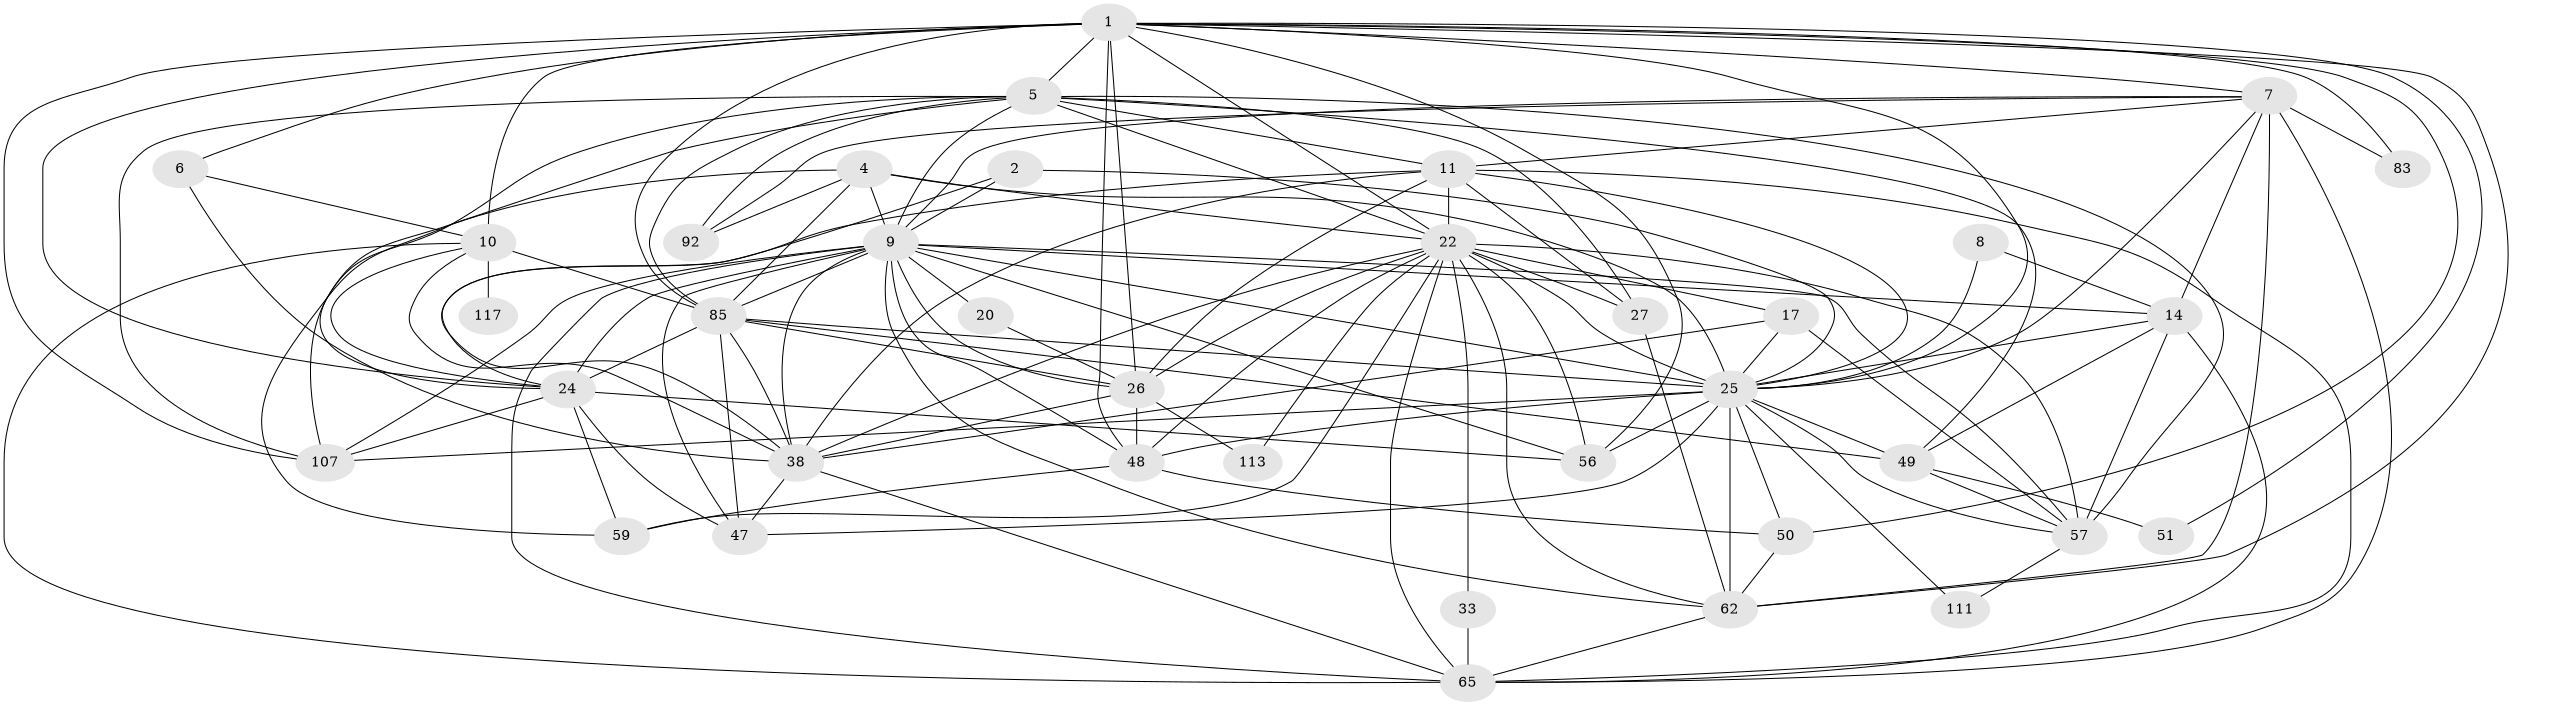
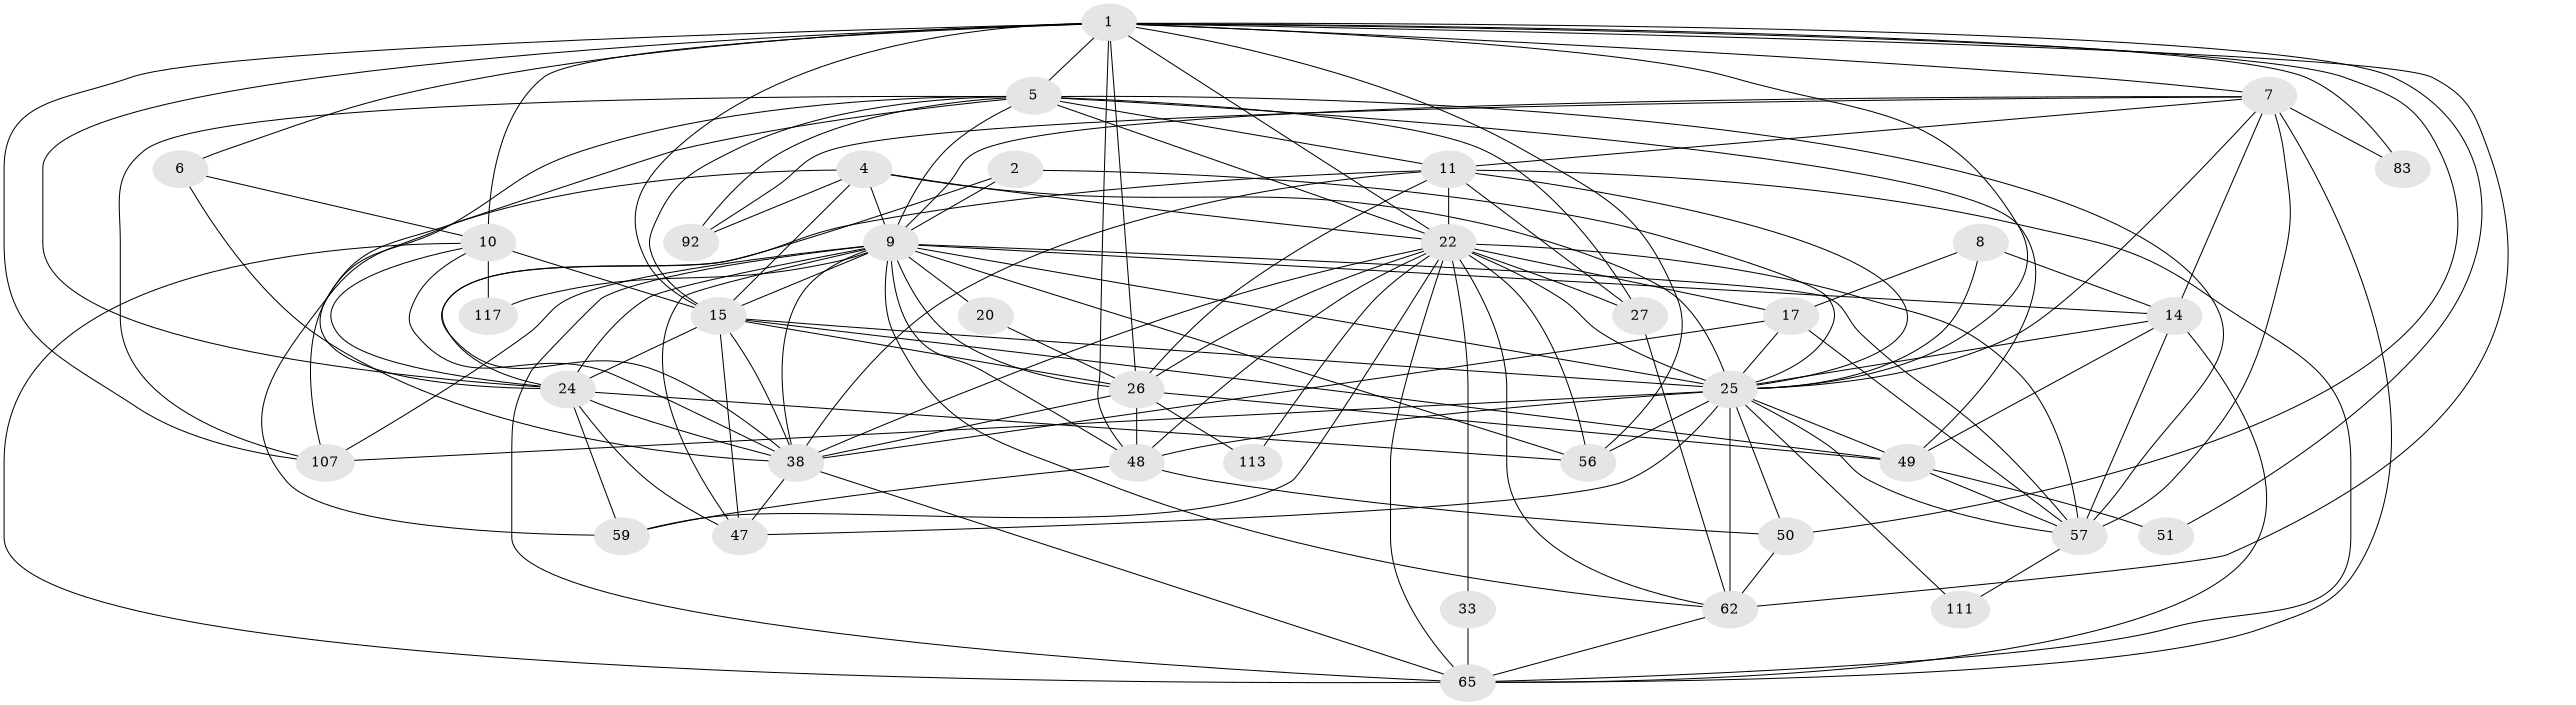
none -> (690, 278)
none -> (1889, 278)
(719, 316) -> (719, 316)
(447, 426) -> (671, 428)
none -> (1522, 426)
(2216, 535) -> (2259, 350)
